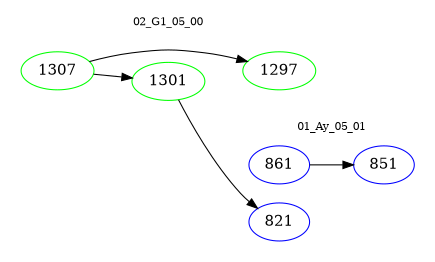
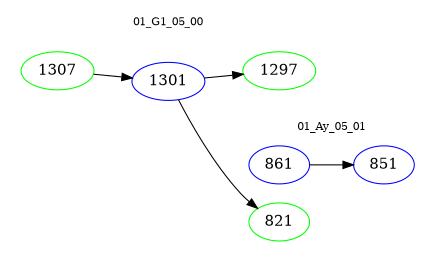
(168, 23) -> (168, 23)
(163, 50) -> (218, 77)
(168, 81) -> (168, 81)
(279, 222) -> (279, 222)
